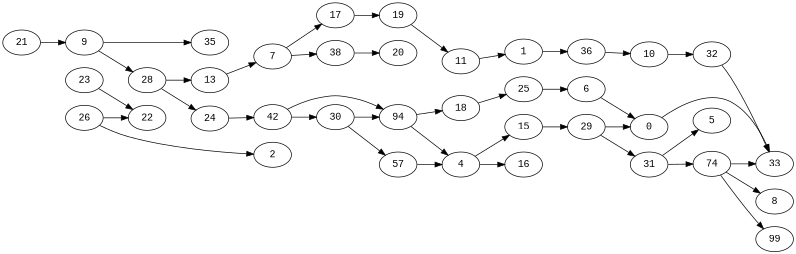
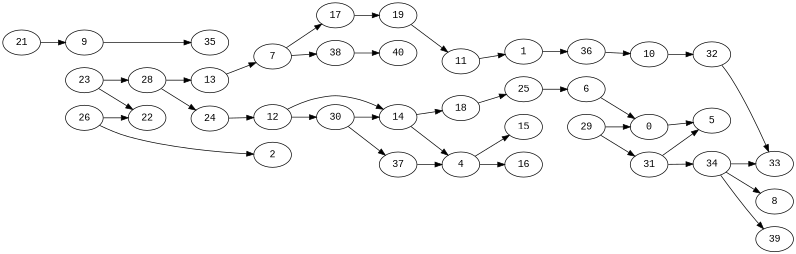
(398, 53) -> (398, 53)
(113, 60) -> (112, 80)
(723, 99) -> (677, 124)
(273, 117) -> (273, 117)
(398, 117) -> (398, 117)
(552, 127) -> none
(712, 164) -> (712, 164)
(398, 165) -> (398, 165)
(775, 239) -> (775, 239)
